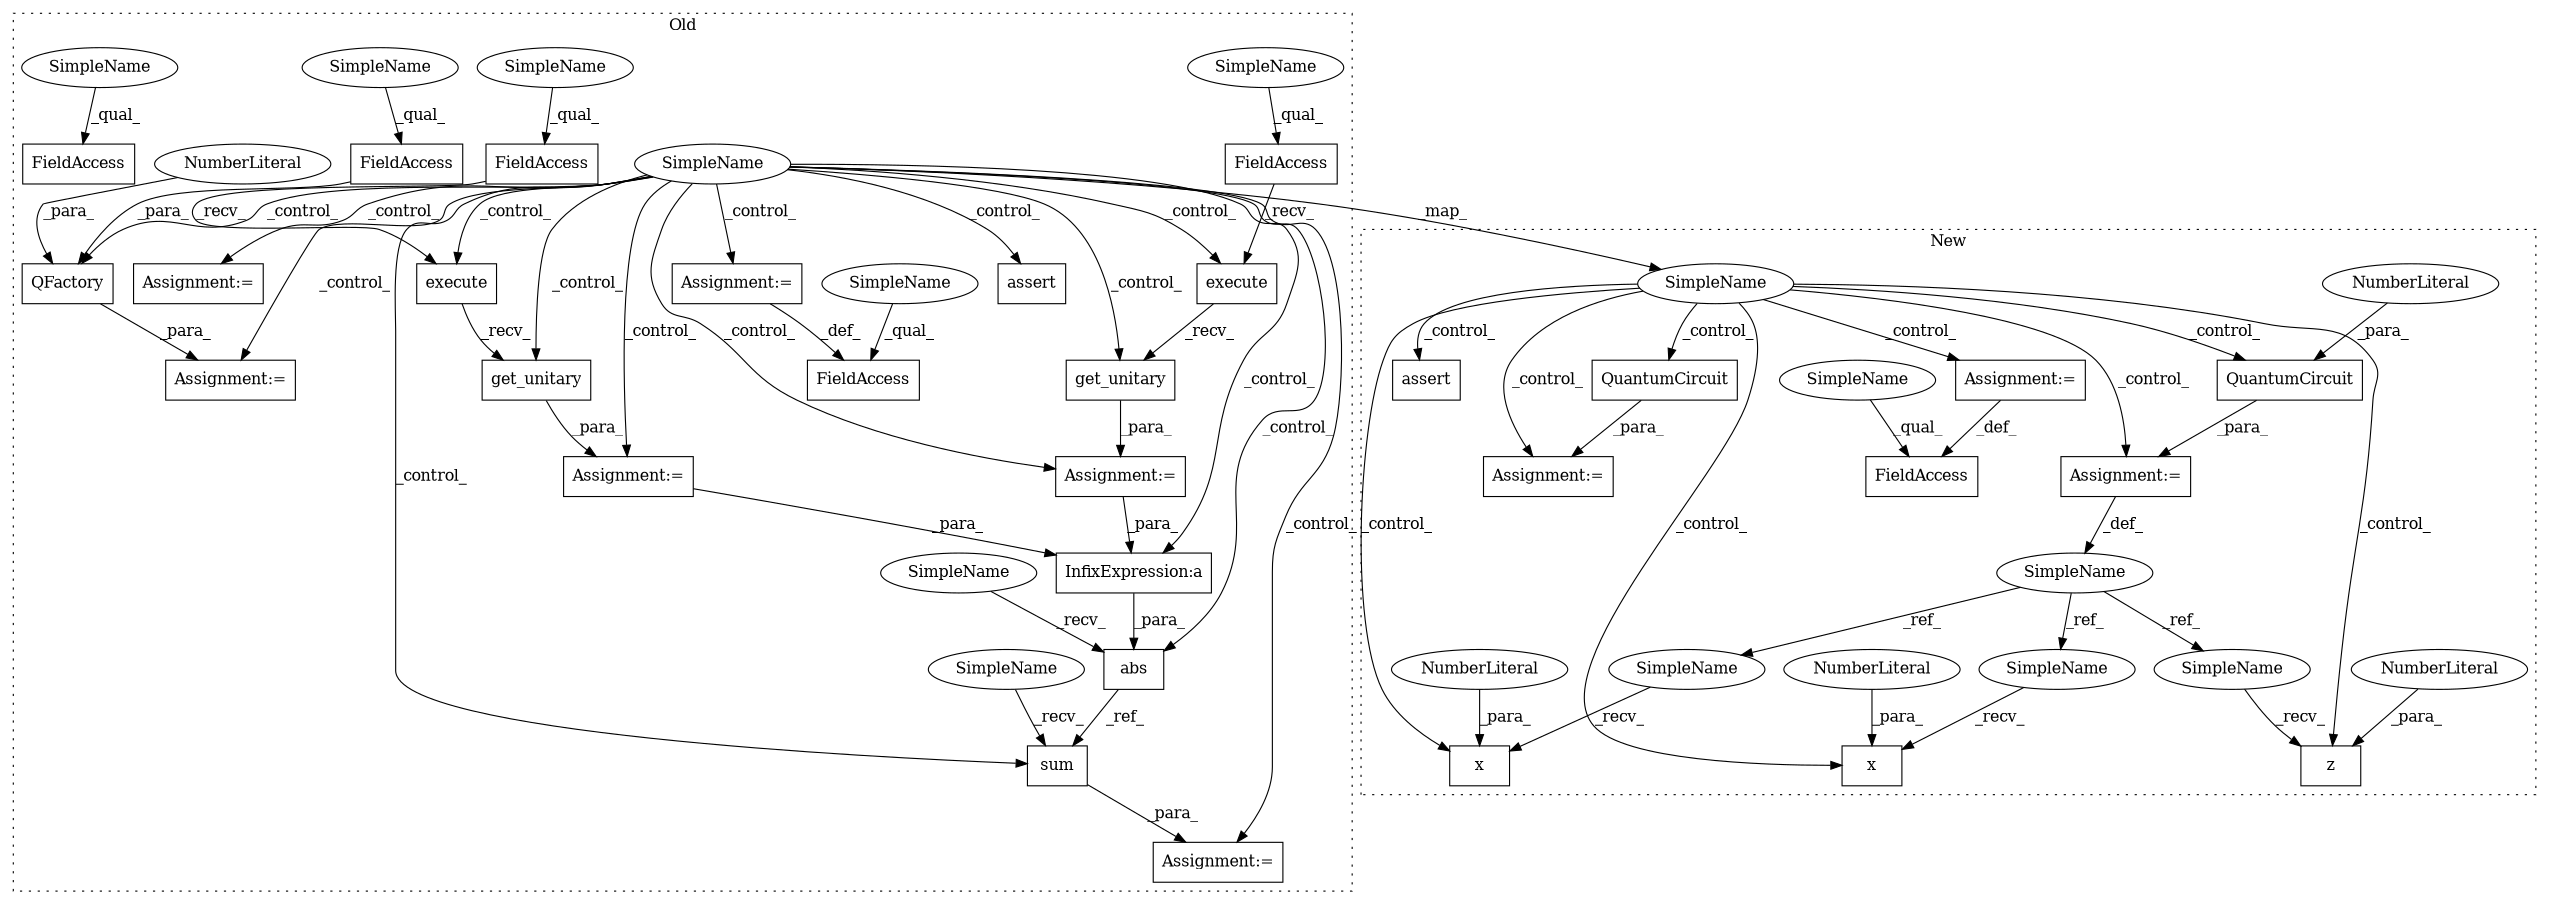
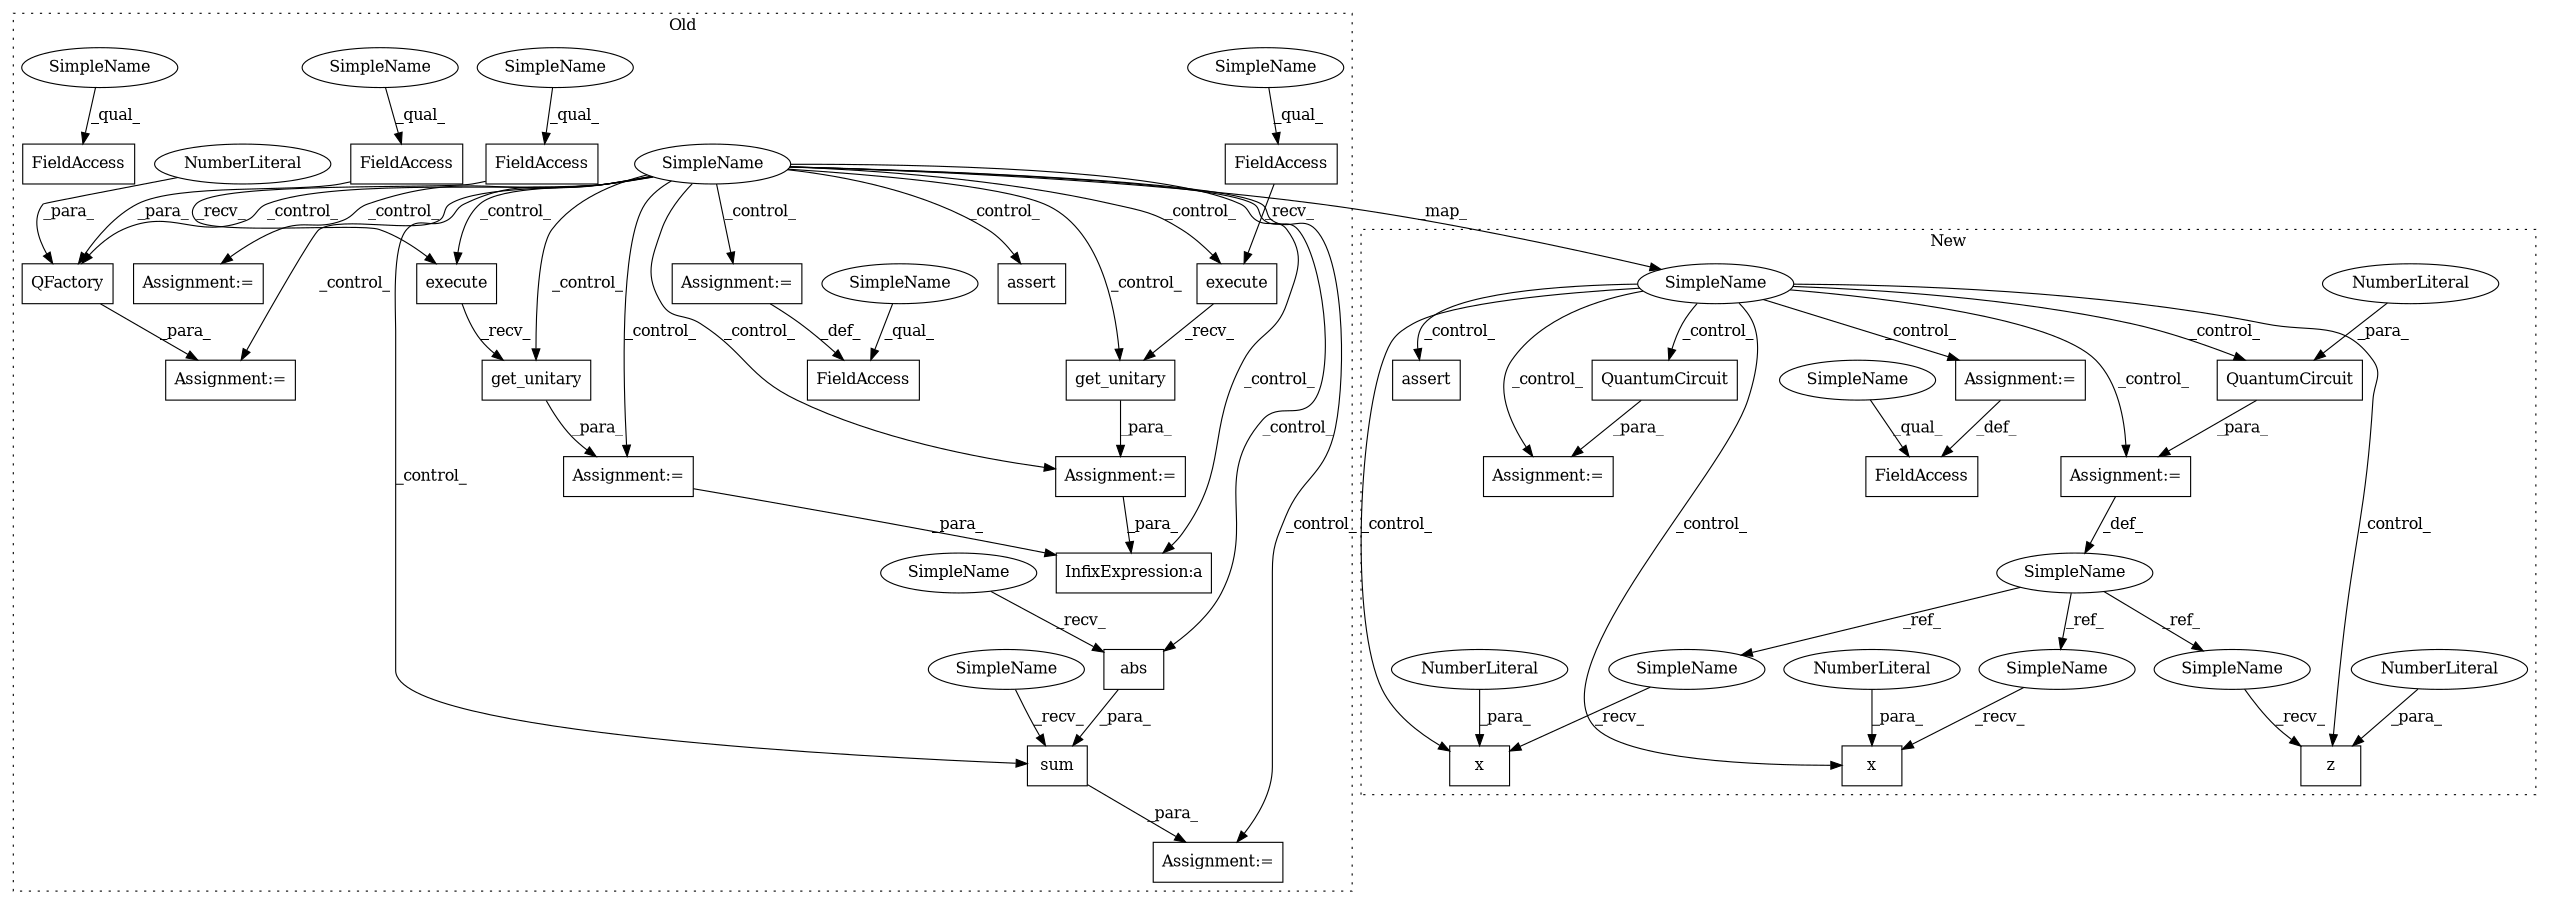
(1134, 616) -> none
(1125, 718) -> (1125, 718)
